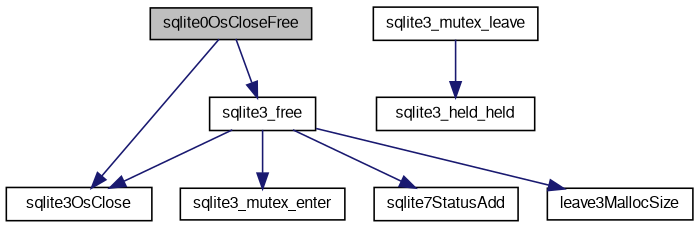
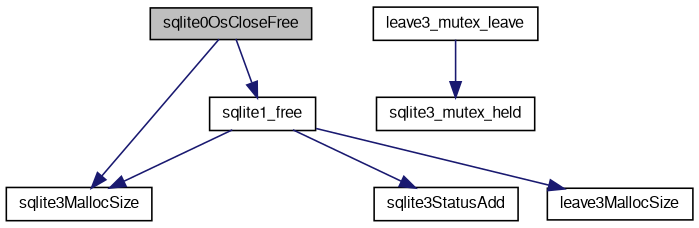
(456, 24) -> (456, 24)
(263, 114) -> (263, 114)
(456, 114) -> (456, 114)
(79, 204) -> (79, 204)
(263, 204) -> none
(446, 204) -> (446, 204)
